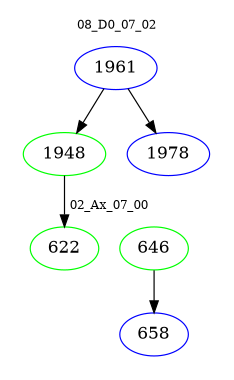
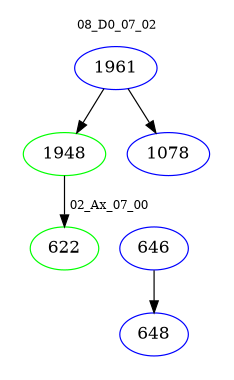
(168, 154) -> (168, 154)
(154, 248) -> (154, 248)
(154, 334) -> (154, 334)
